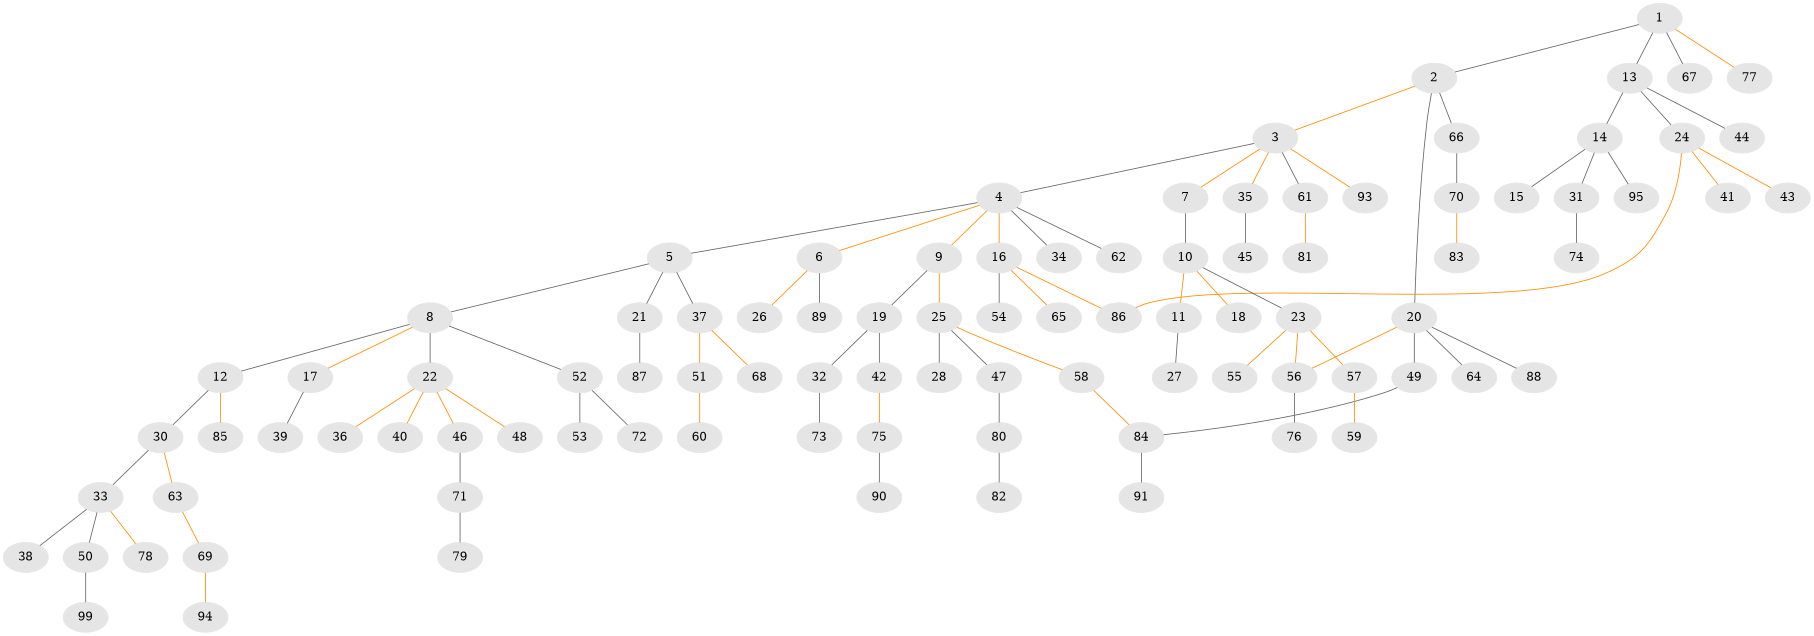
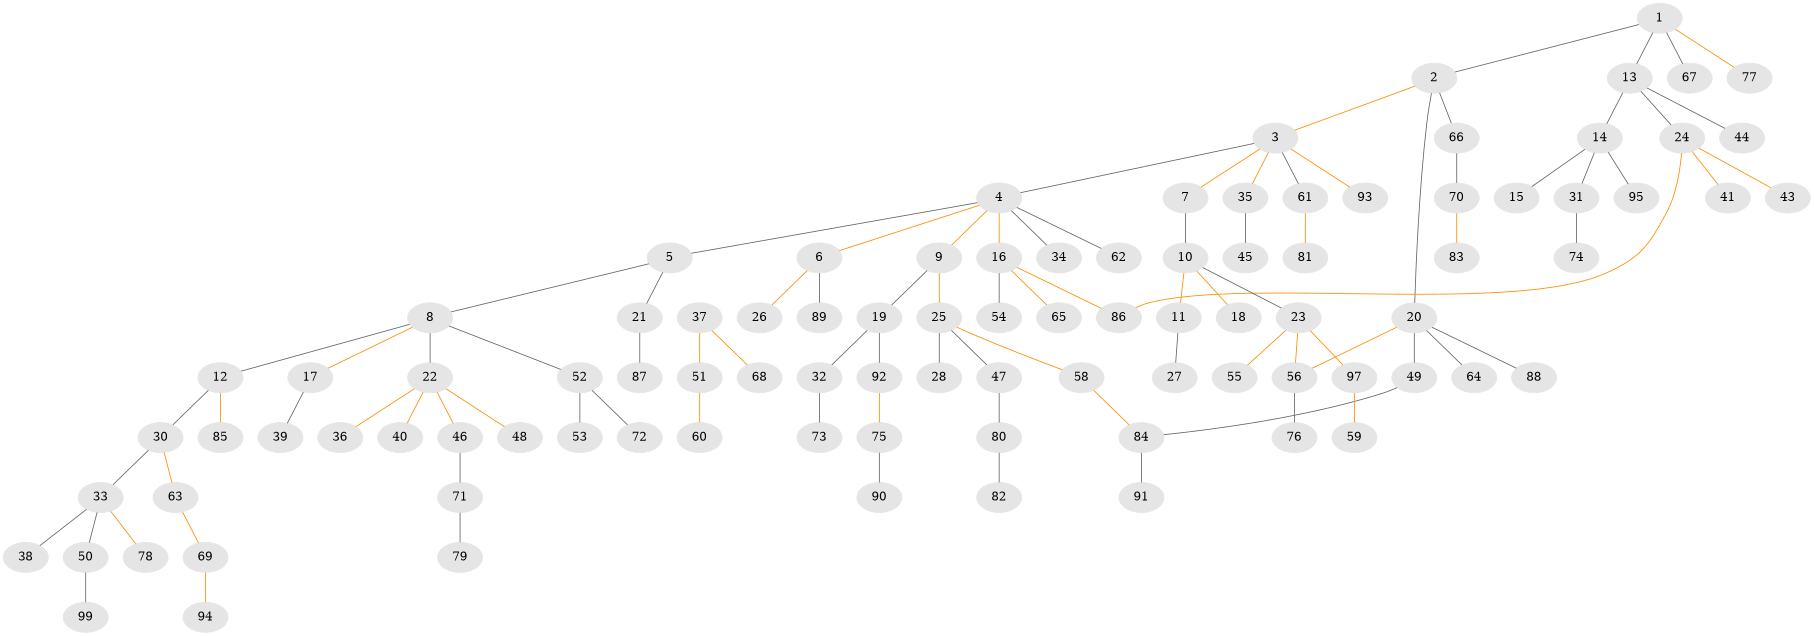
(685, 288) -> none
(879, 378) -> (879, 378)
(1354, 378) -> (1354, 378)
